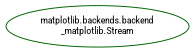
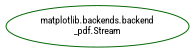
(98, 26) -> (98, 26)
